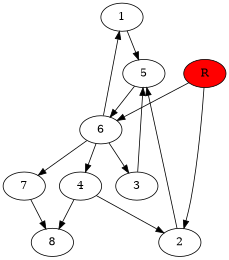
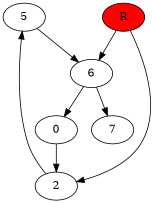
(122, 17) -> none
(81, 186) -> (56, 130)
(137, 186) -> none
(52, 242) -> none
